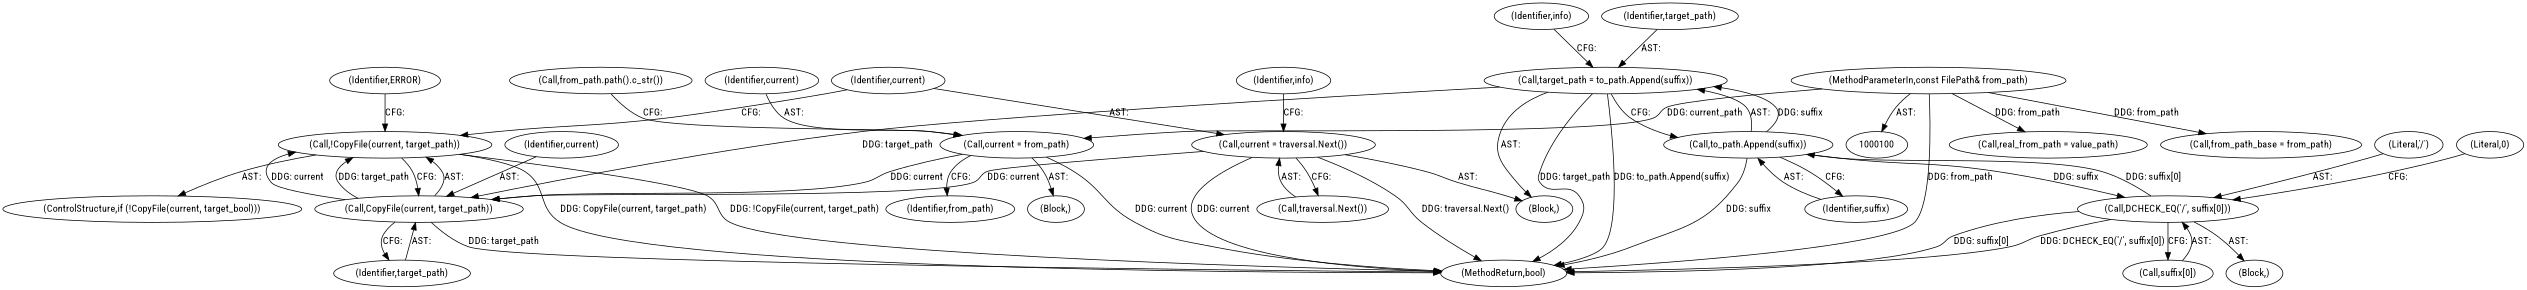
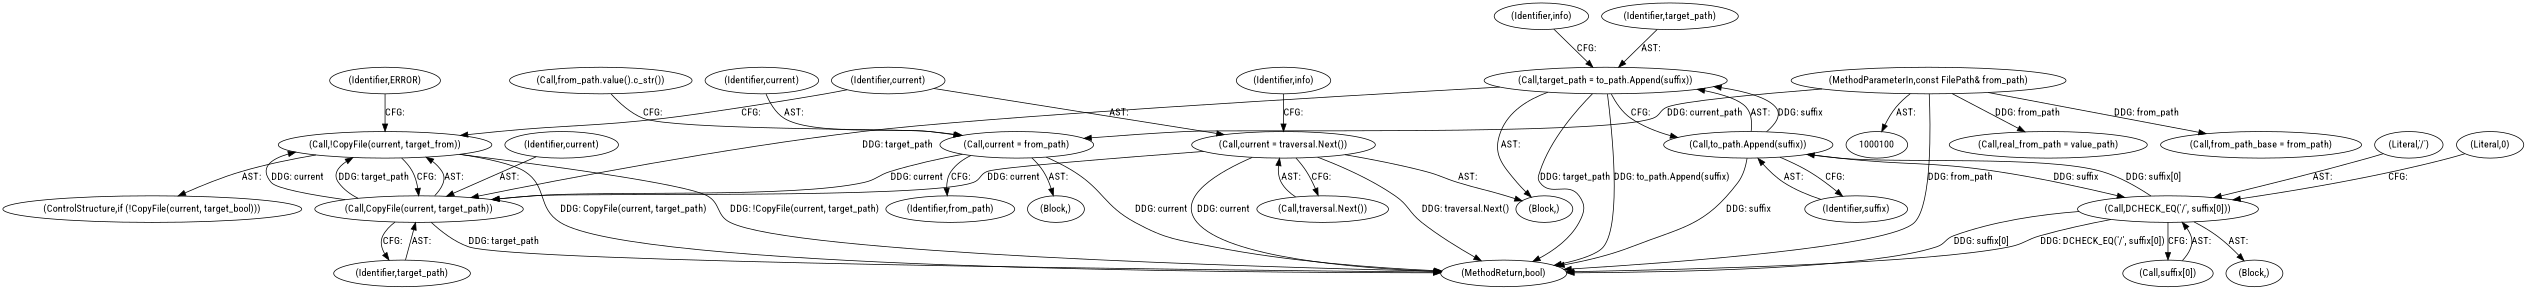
(601, 81) -> (601, 81)
(385, 145) -> (385, 145)
